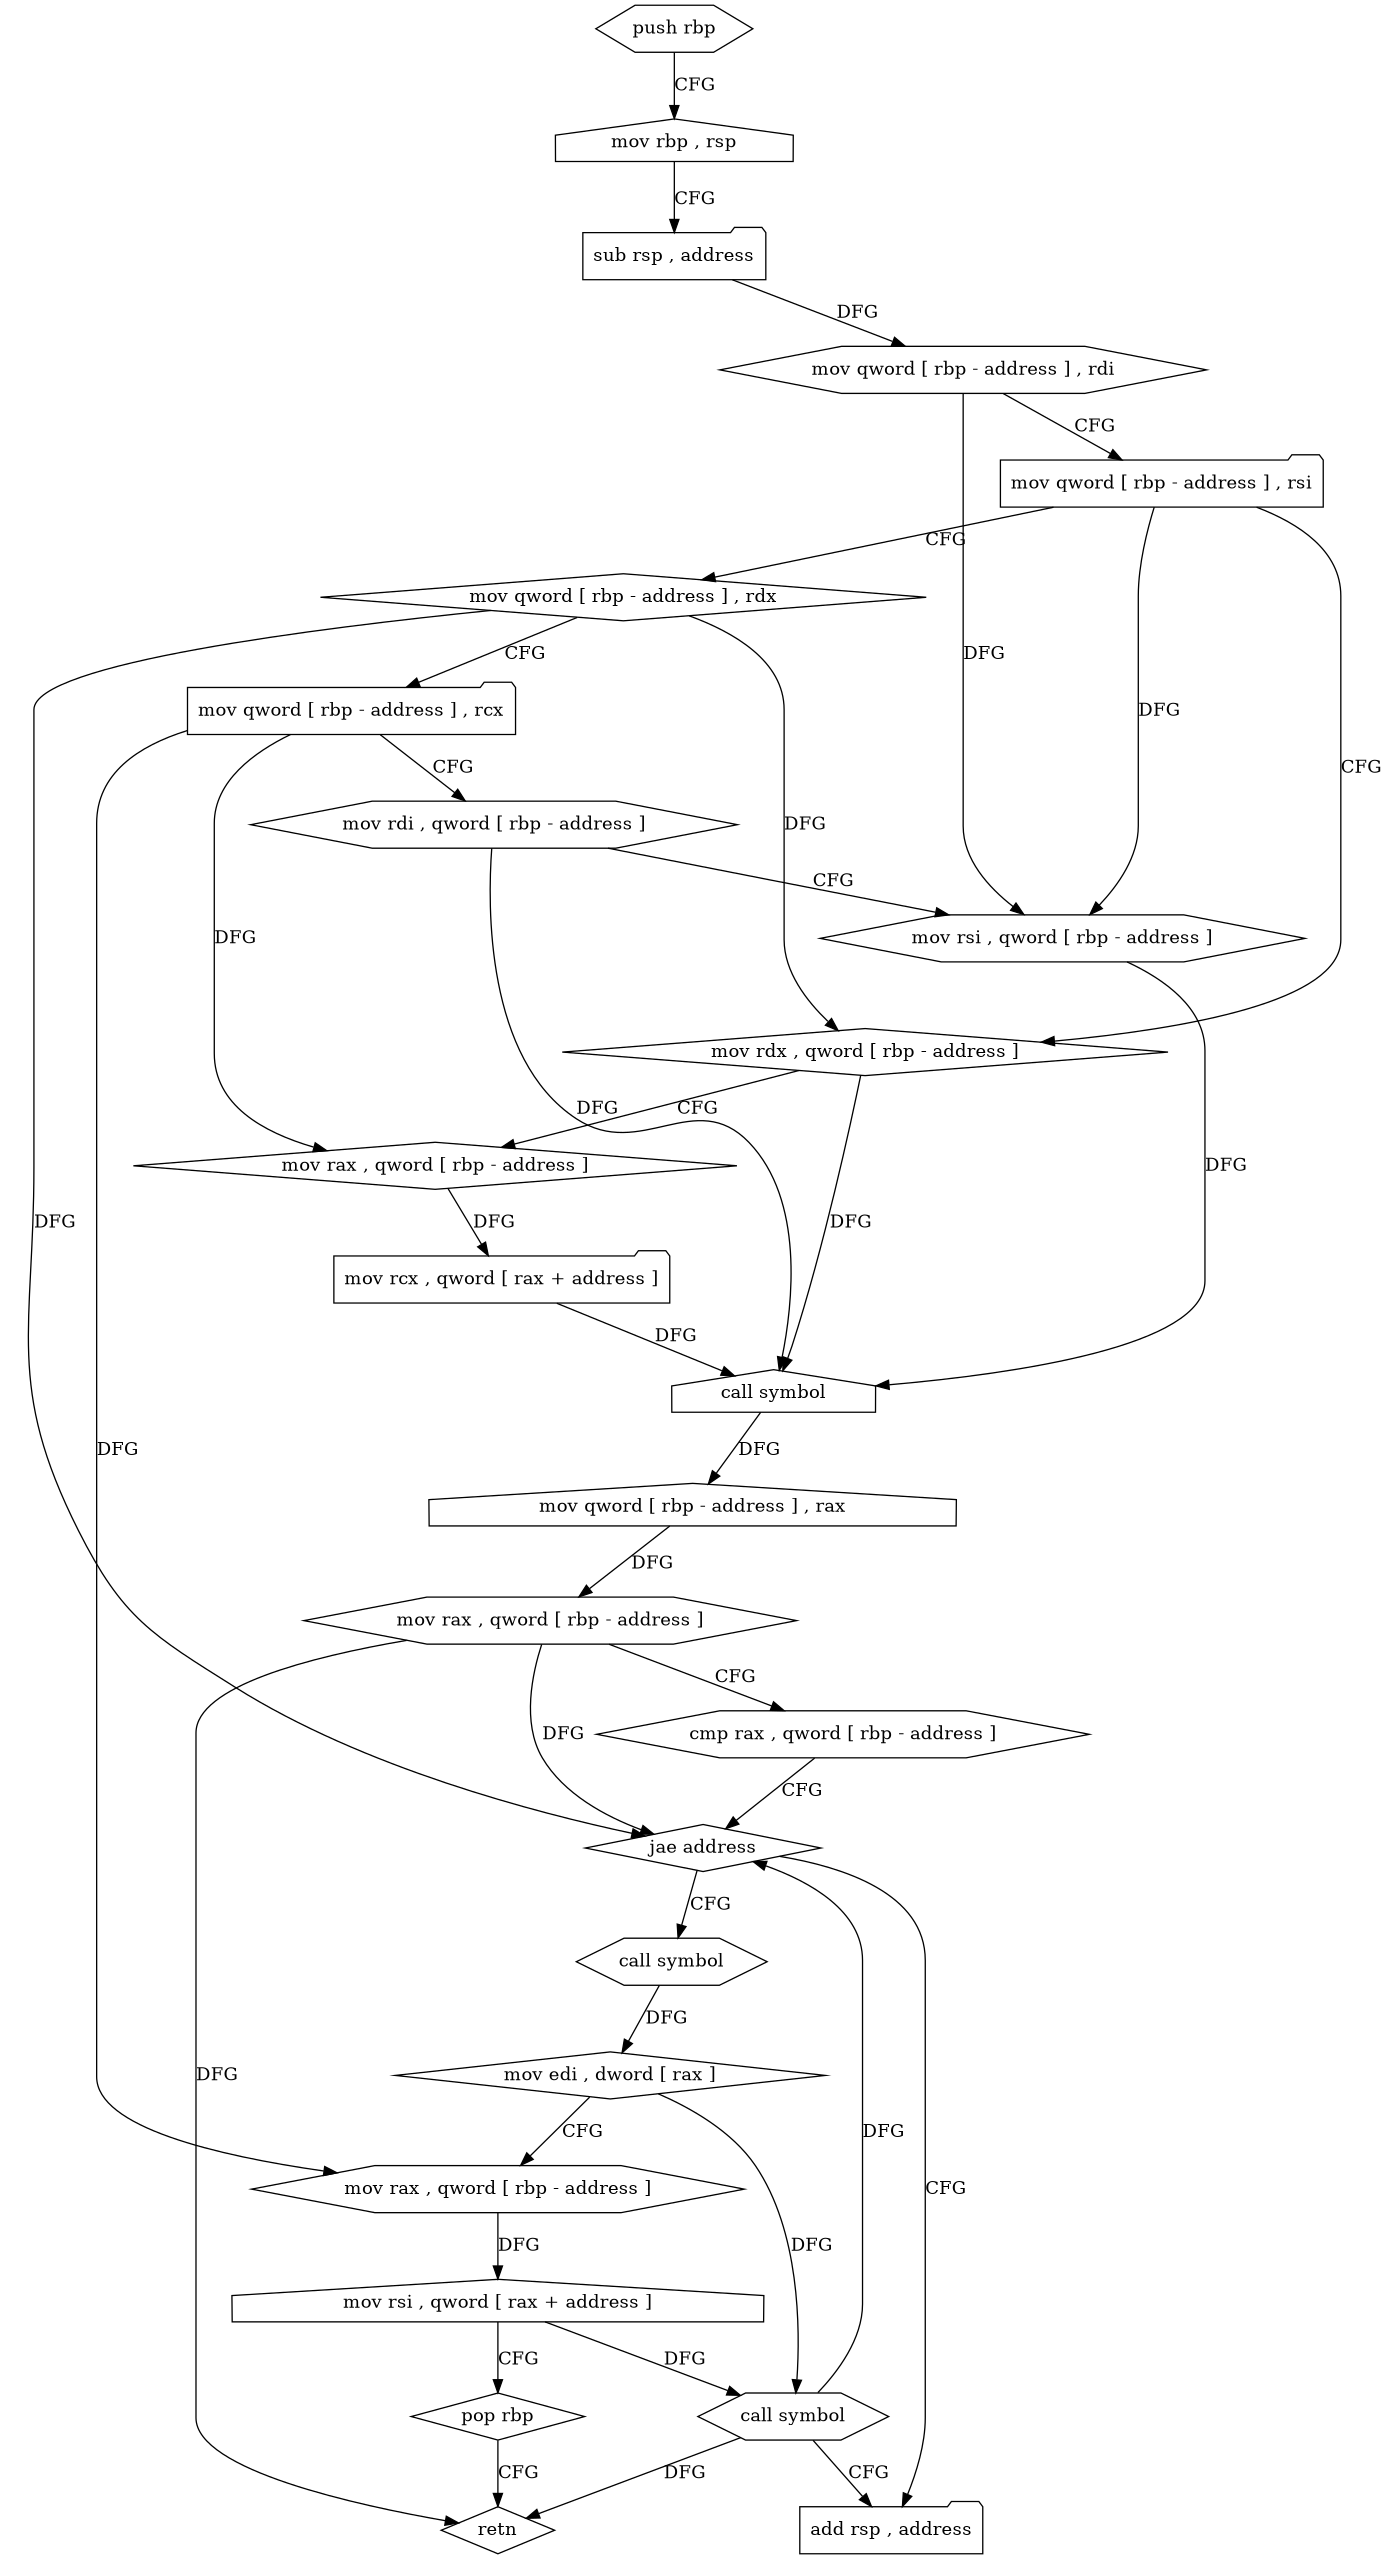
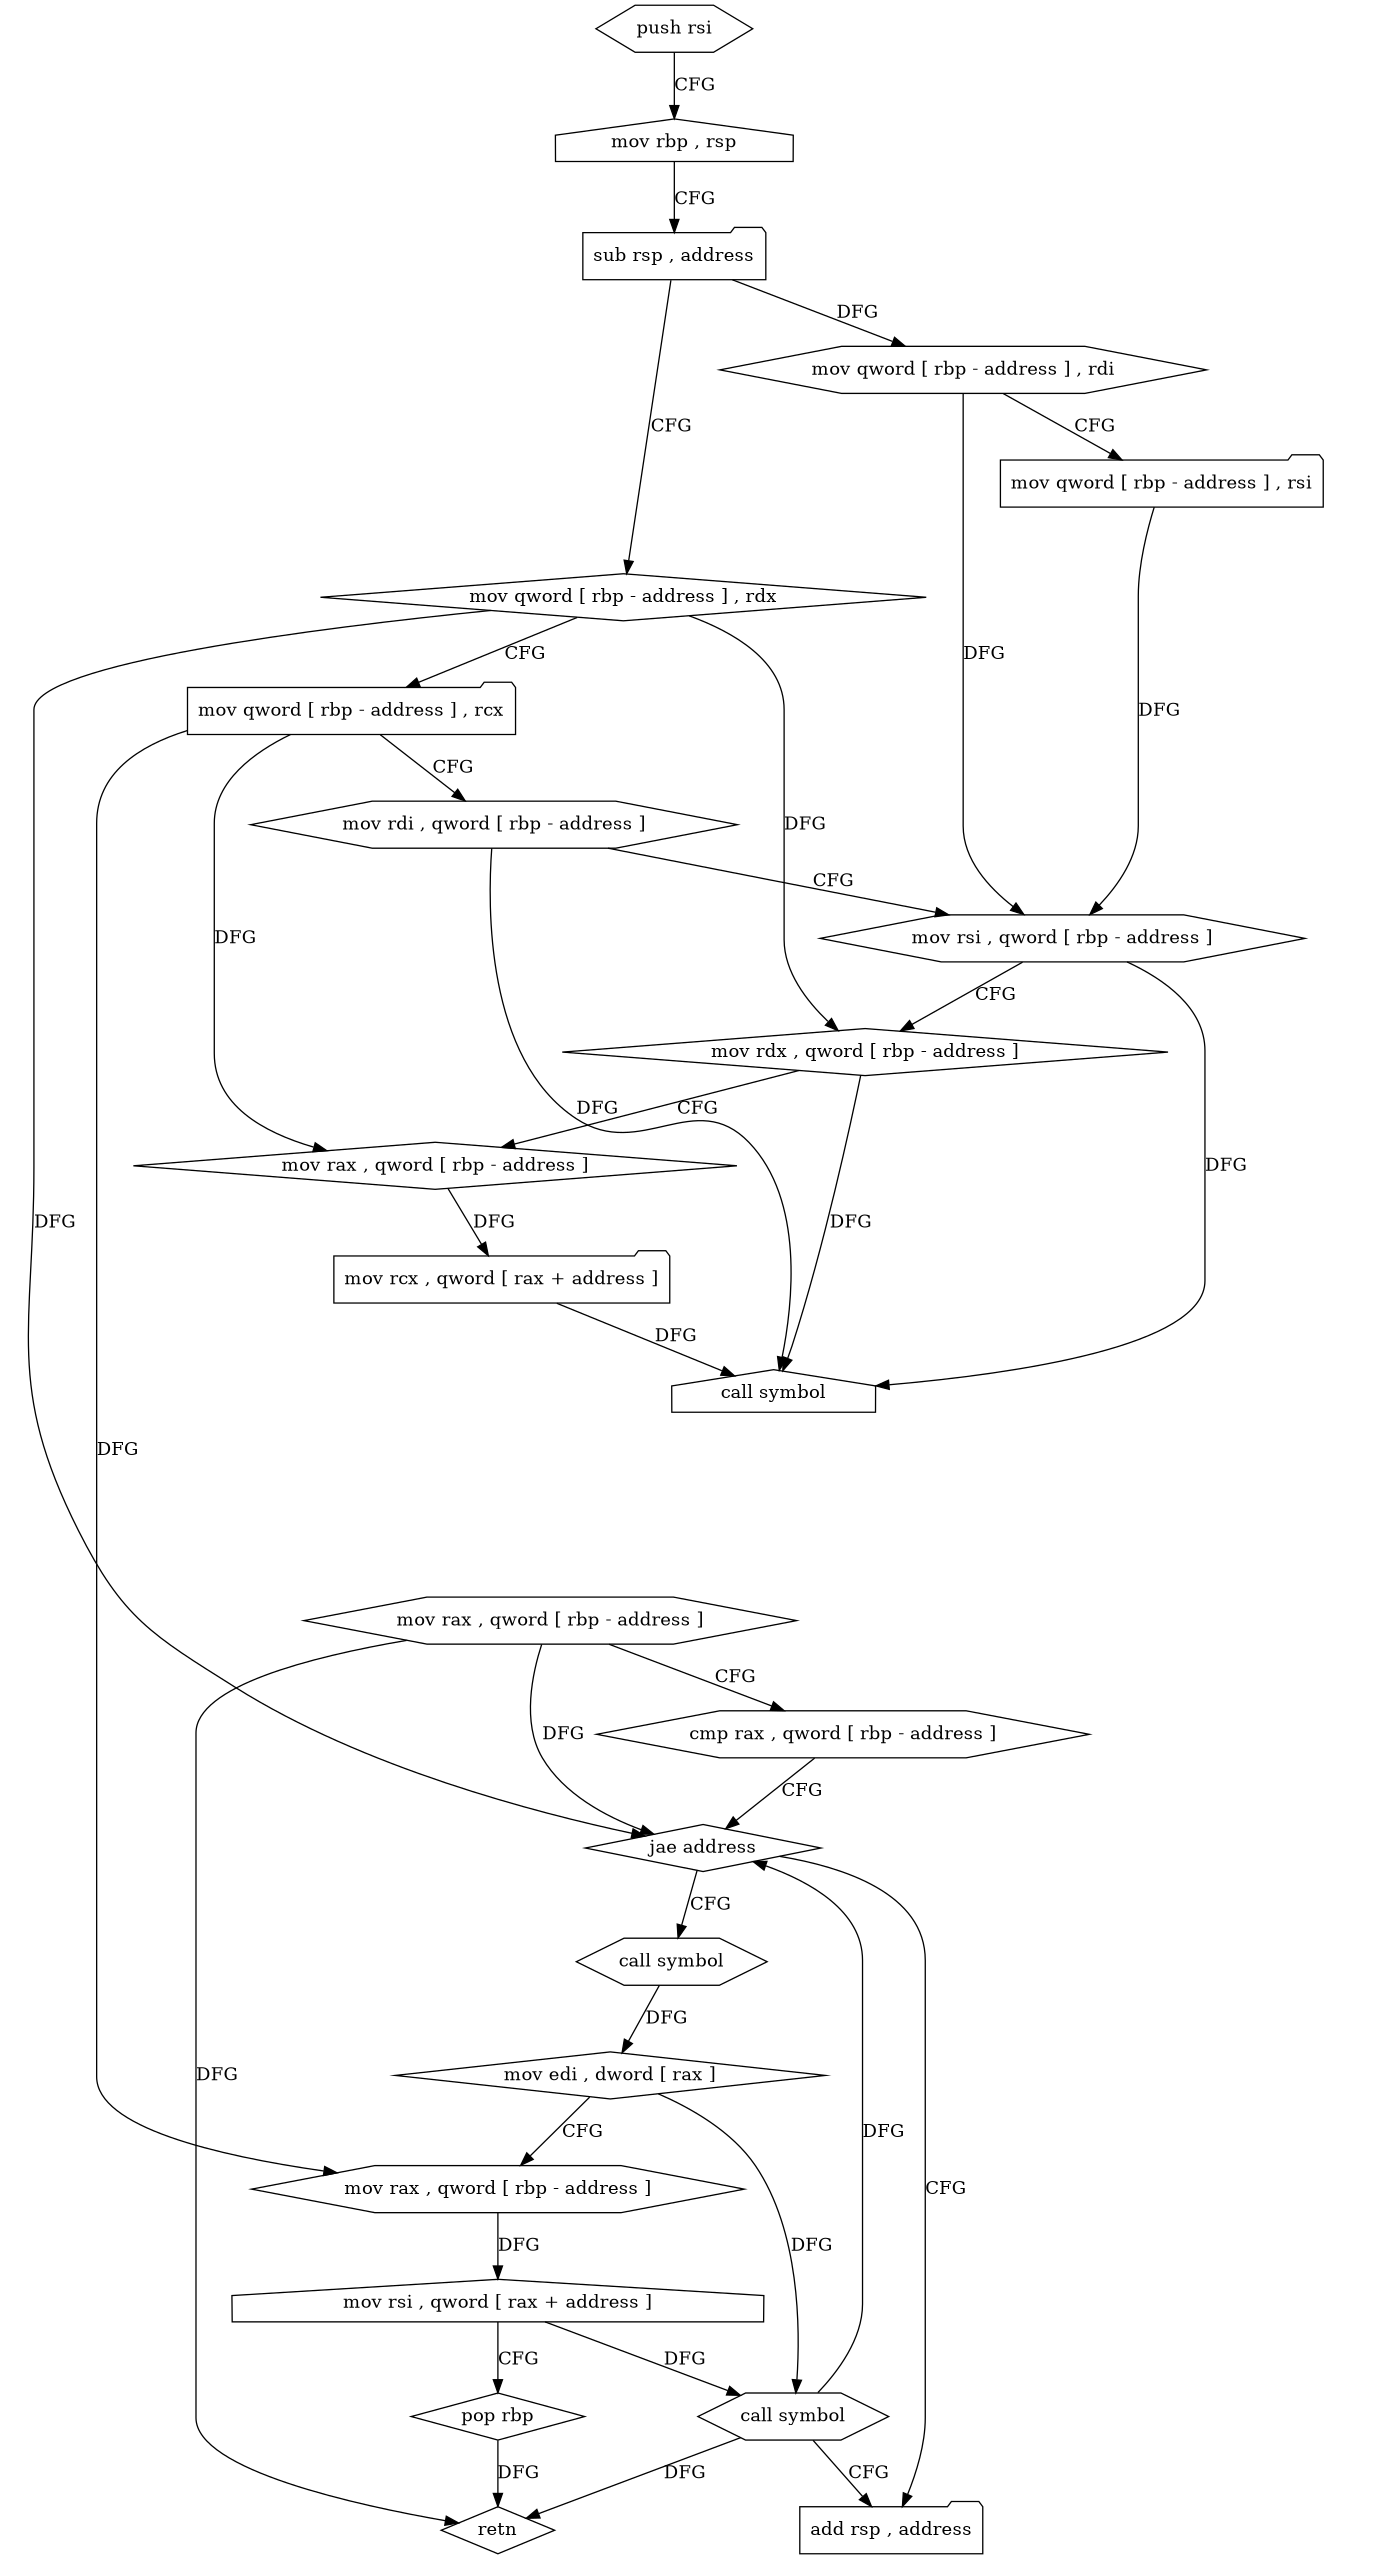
(674, 29) -> (674, 29)
(884, 542) -> (650, 420)
(1341, 862) -> (967, 993)
(693, 1507) -> none
(519, 2473) -> (519, 2473)
